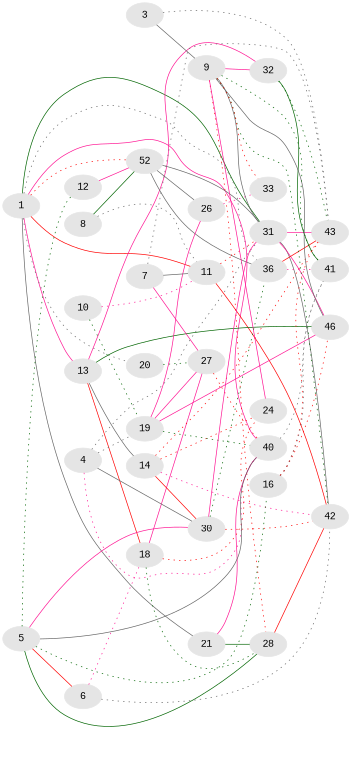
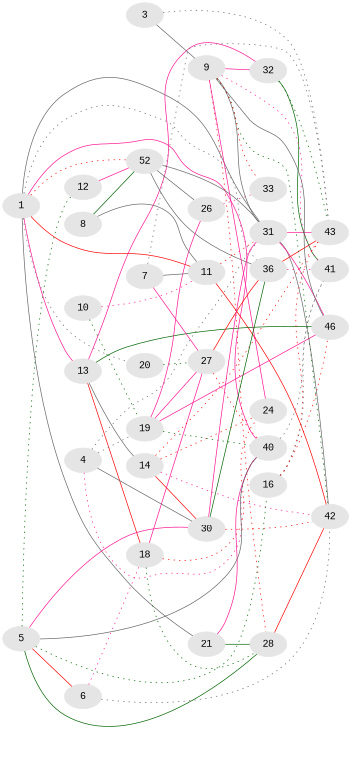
(139, 83) -> (139, 83)
(292, 130) -> (292, 130)
(164, 210) -> (164, 210)
none -> (230, 321)
(233, 417) -> (233, 417)
